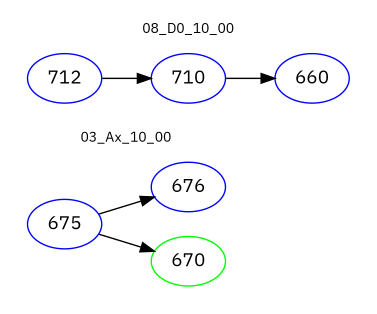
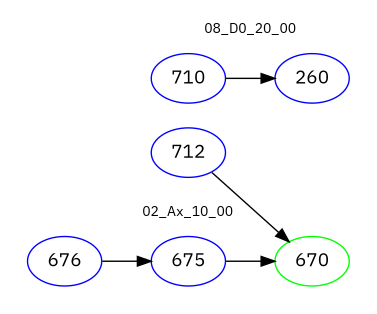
(188, 30) -> (250, 30)
(120, 78) -> (252, 209)
(312, 78) -> (312, 78)
(126, 138) -> (188, 212)
(120, 208) -> (120, 261)
